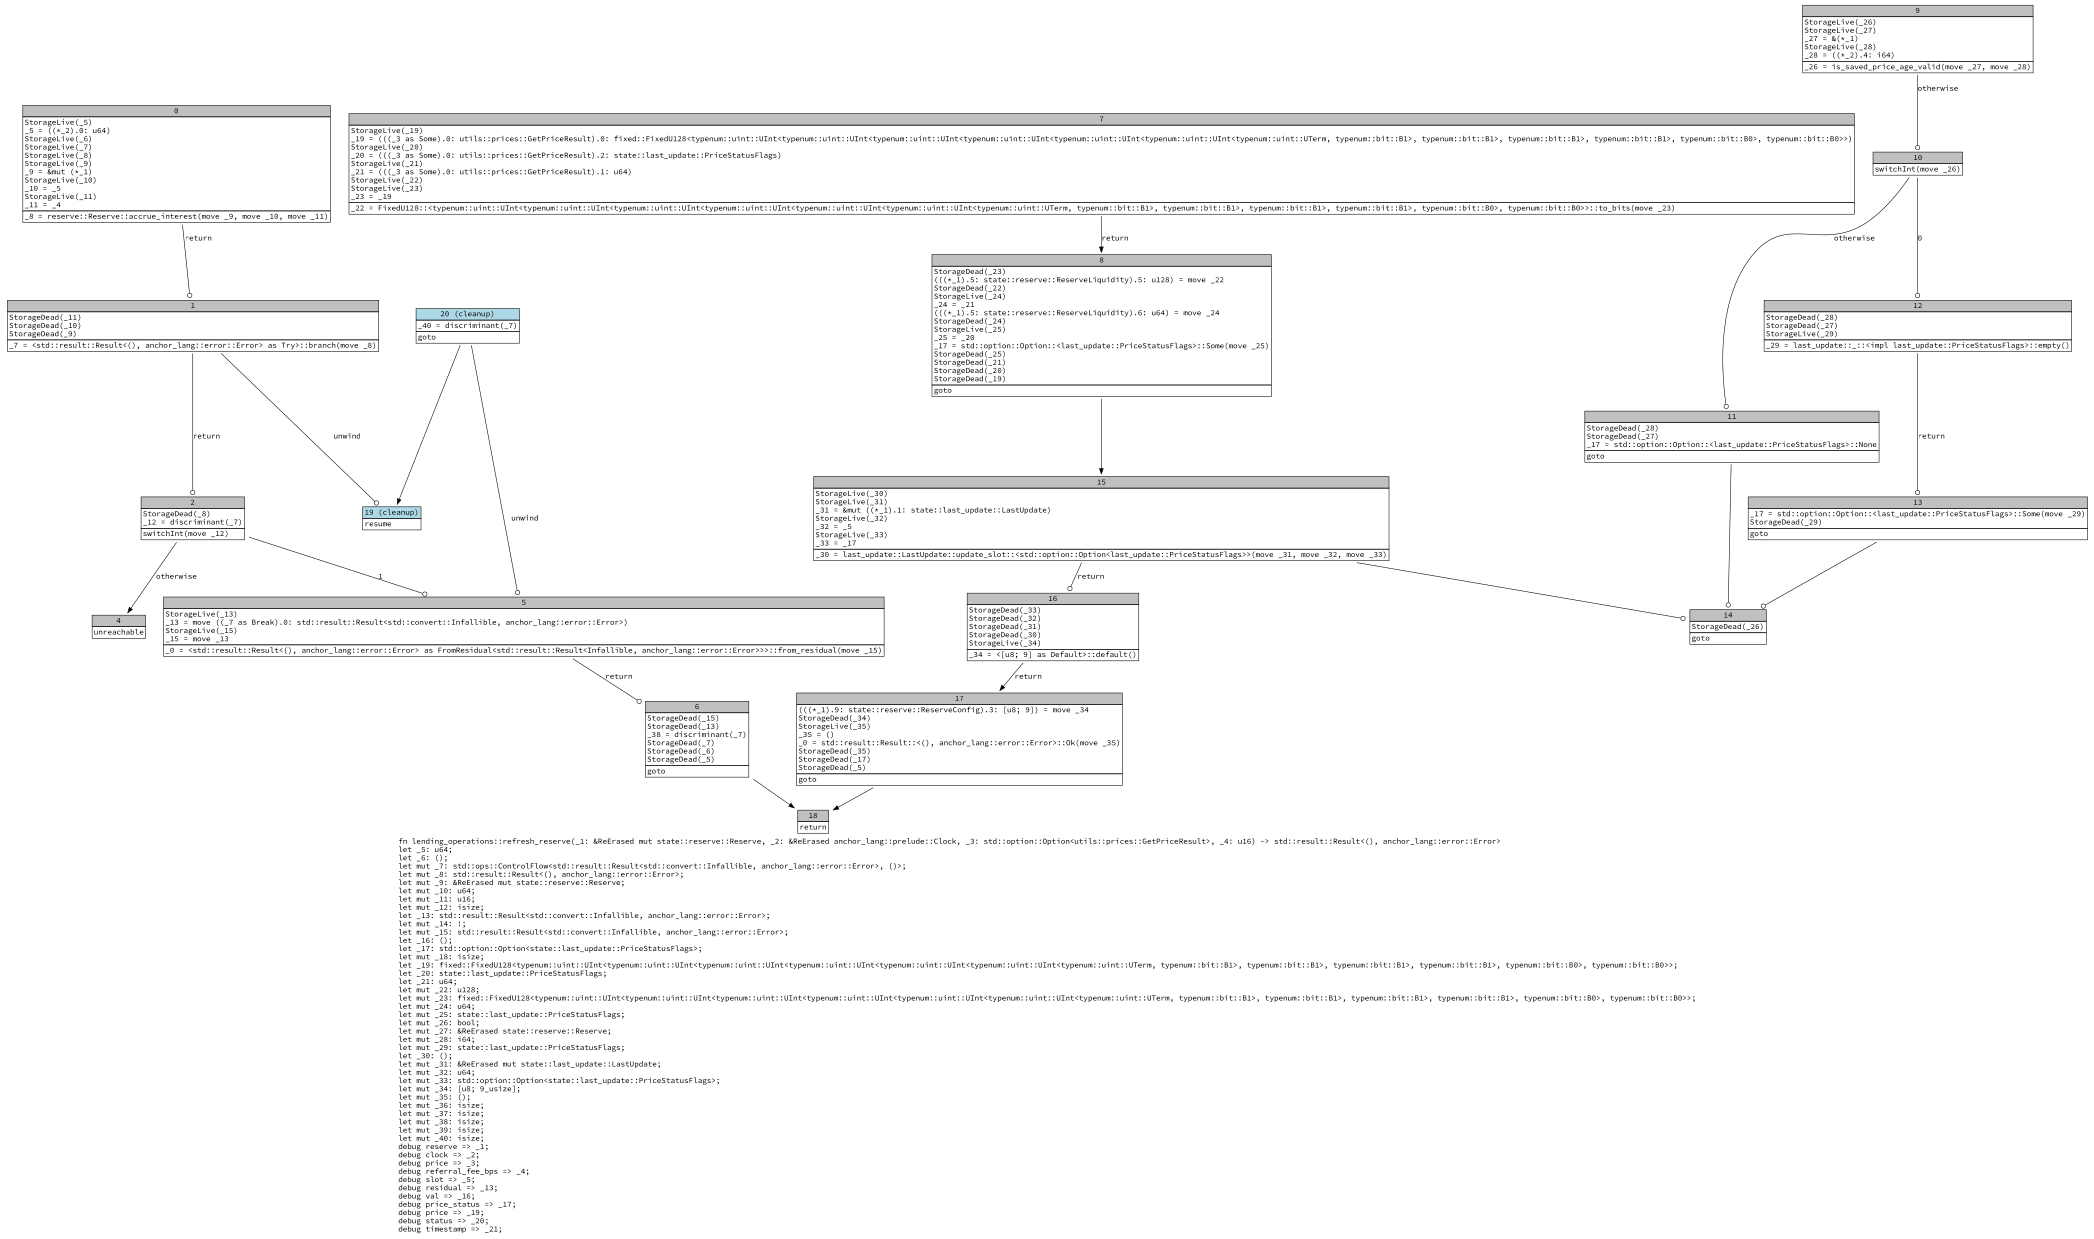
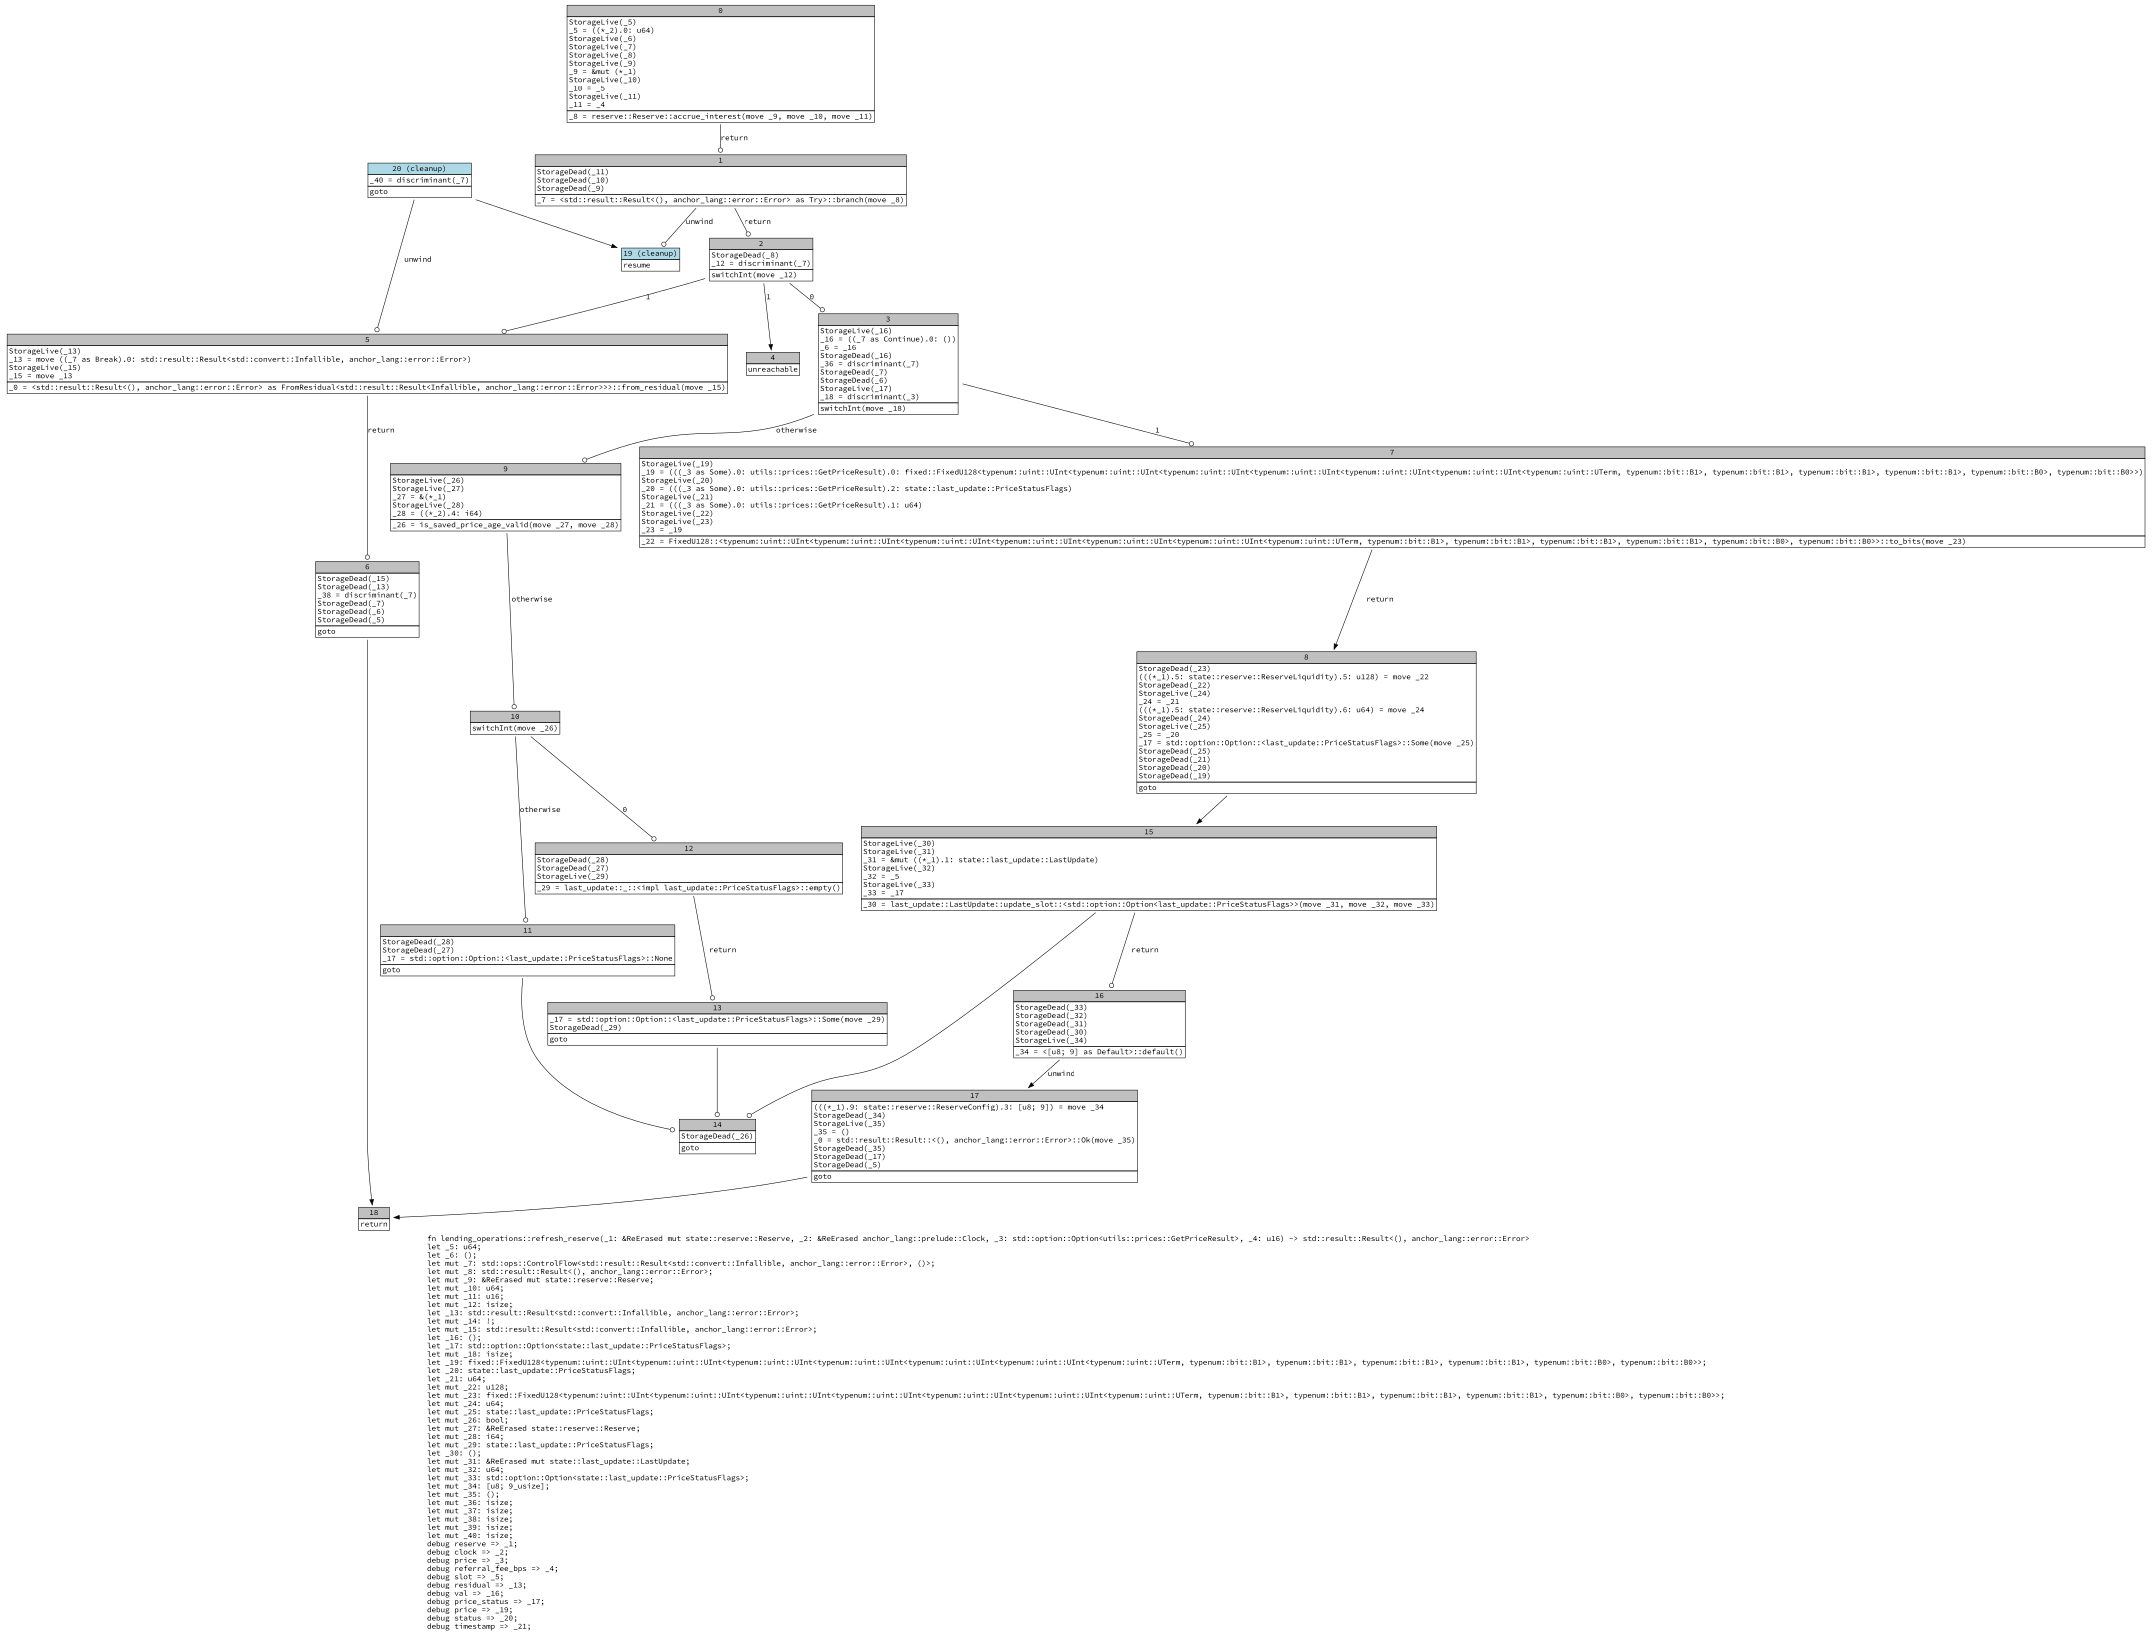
none -> (888, 364)
(177, 577) -> (769, 297)
(1028, 677) -> (1062, 1074)
